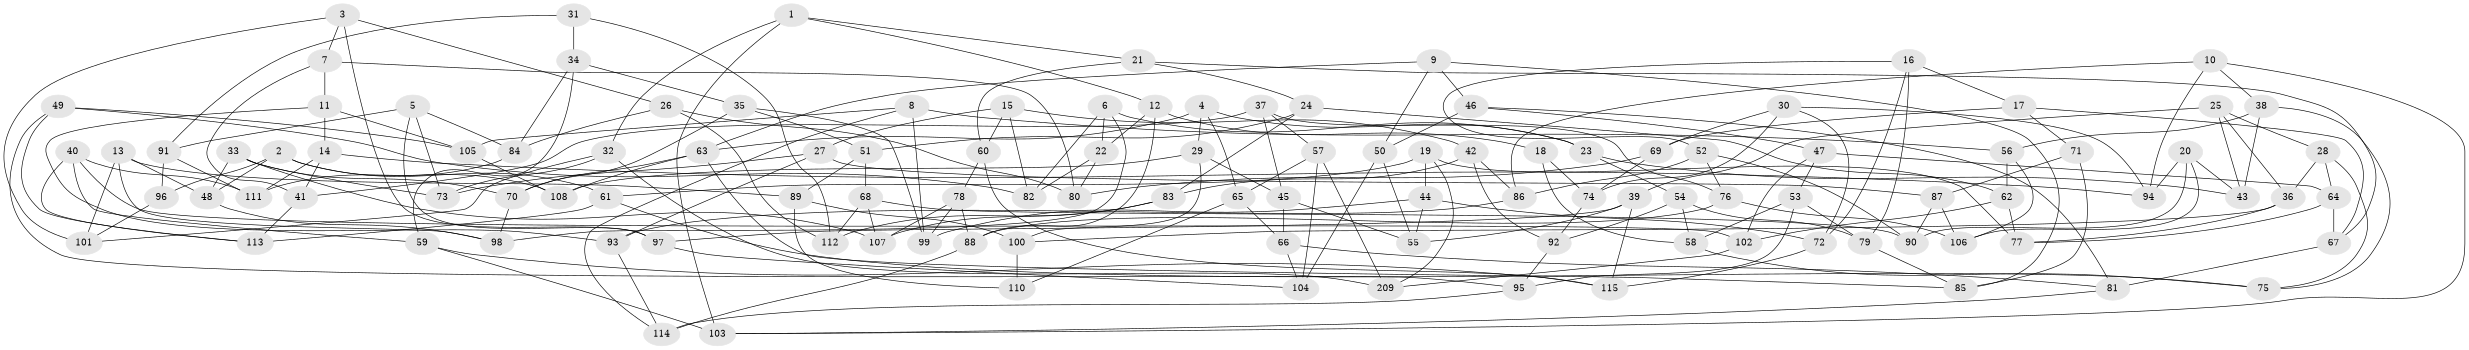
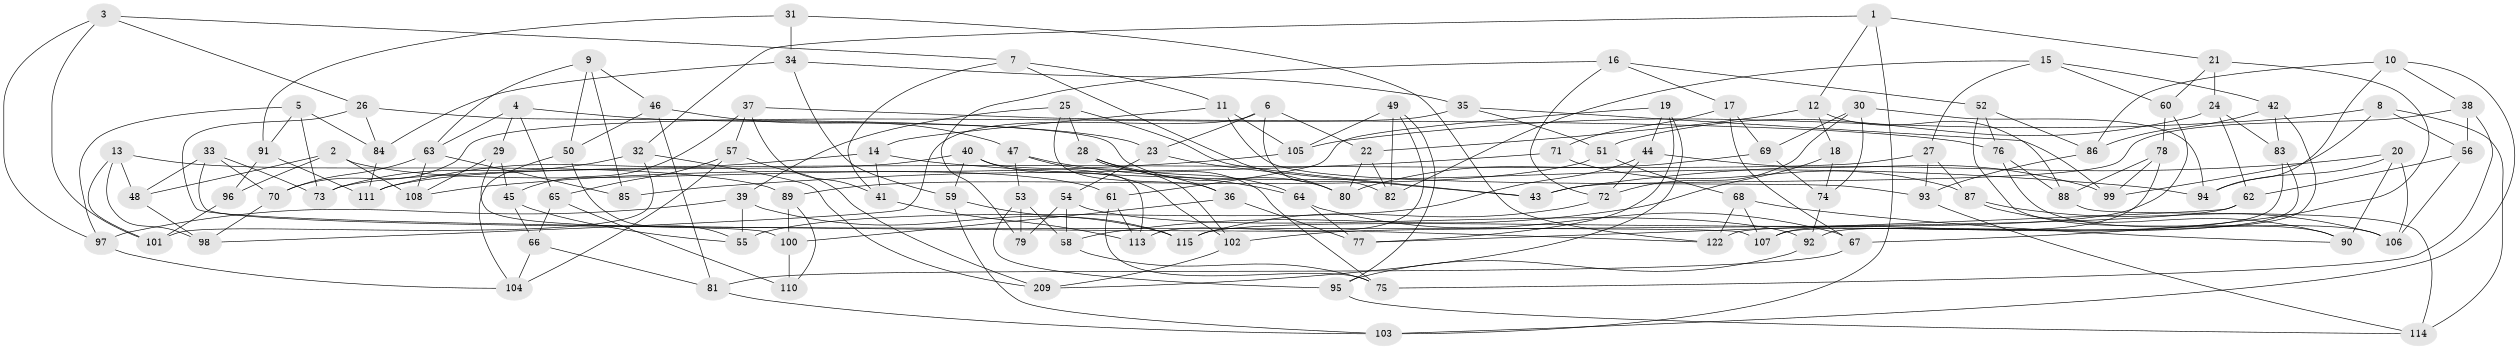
(830, 243) -> (1715, 243)
(1913, 266) -> none
